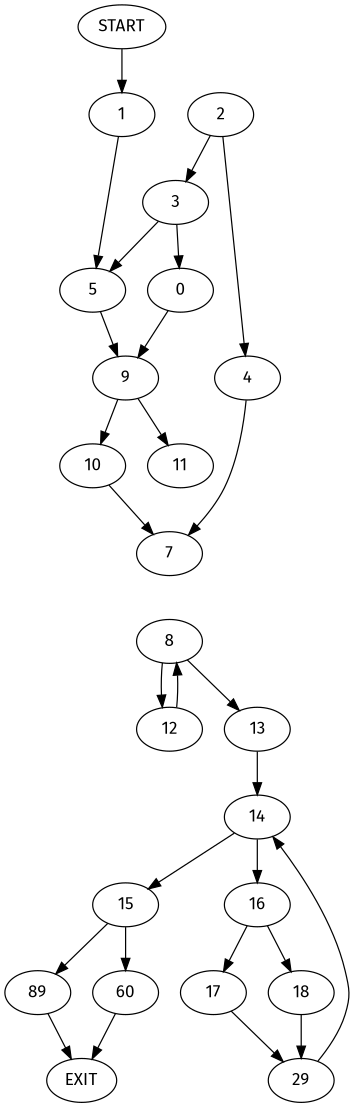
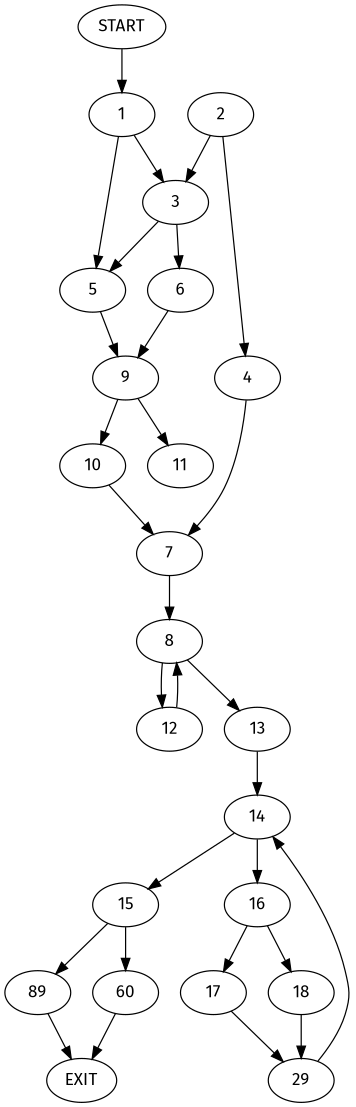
none -> (145, 153)
(180, 290) -> (180, 290)
none -> (170, 592)
